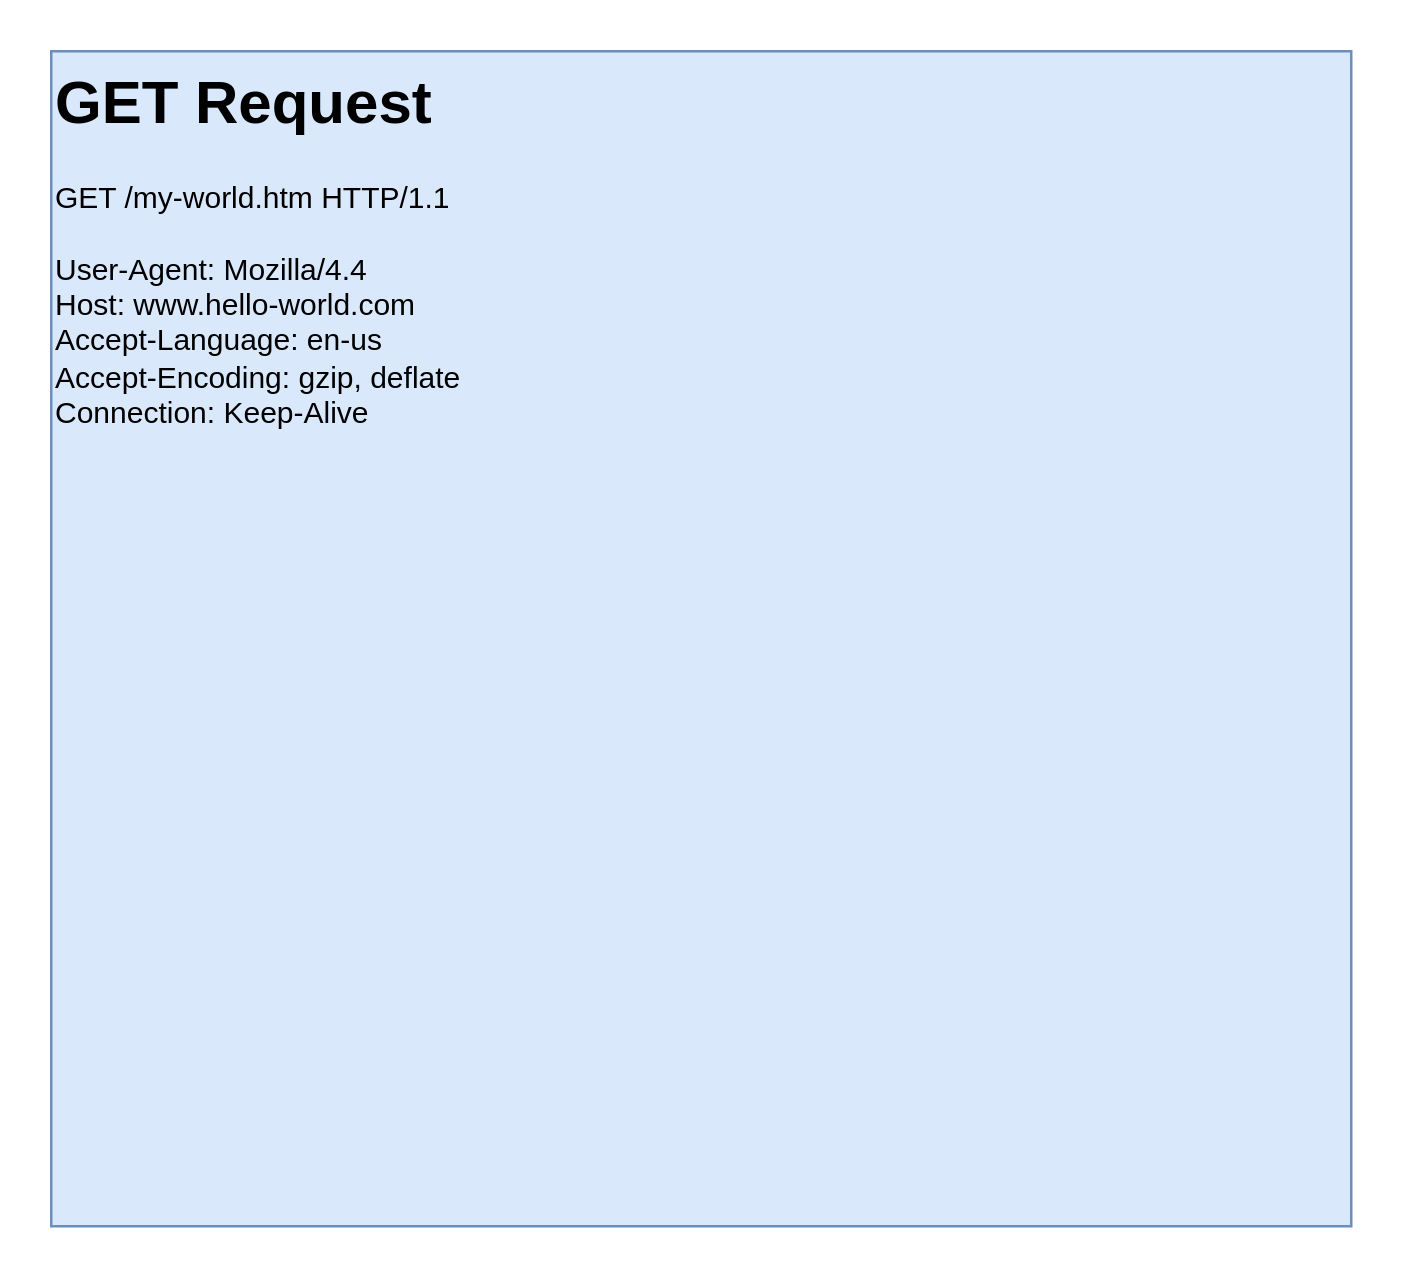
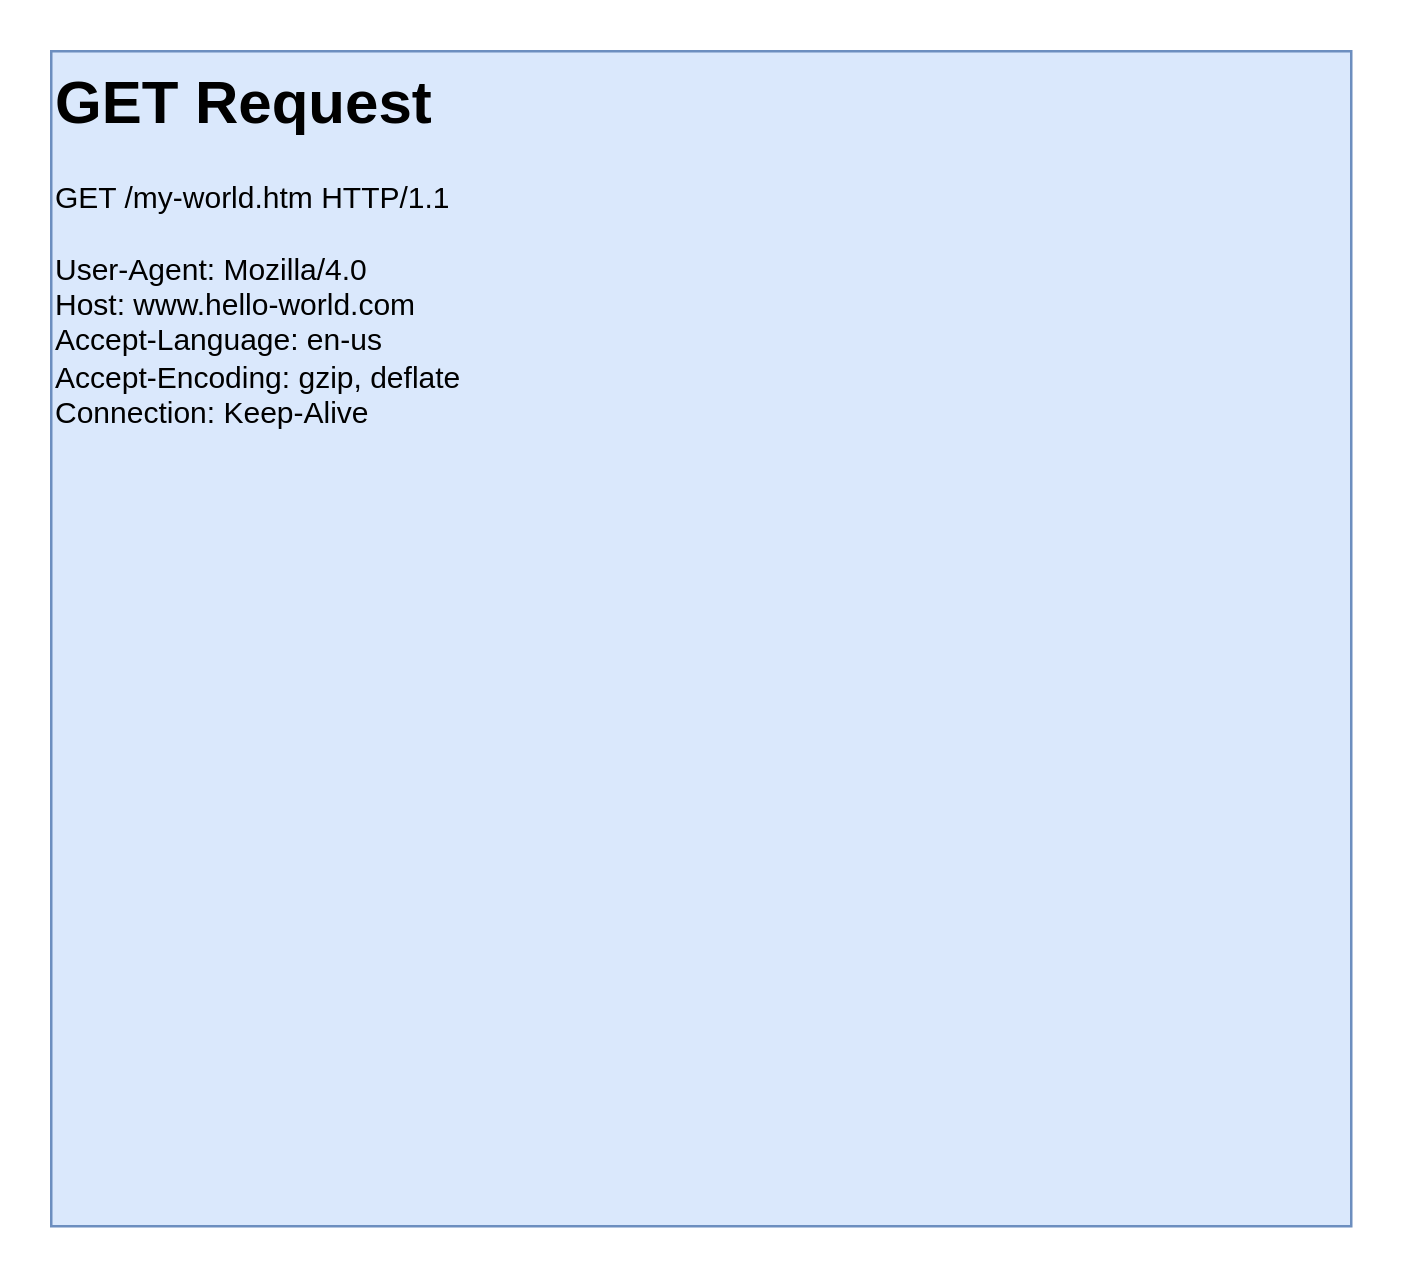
(281, 195) -> (281, 195)
